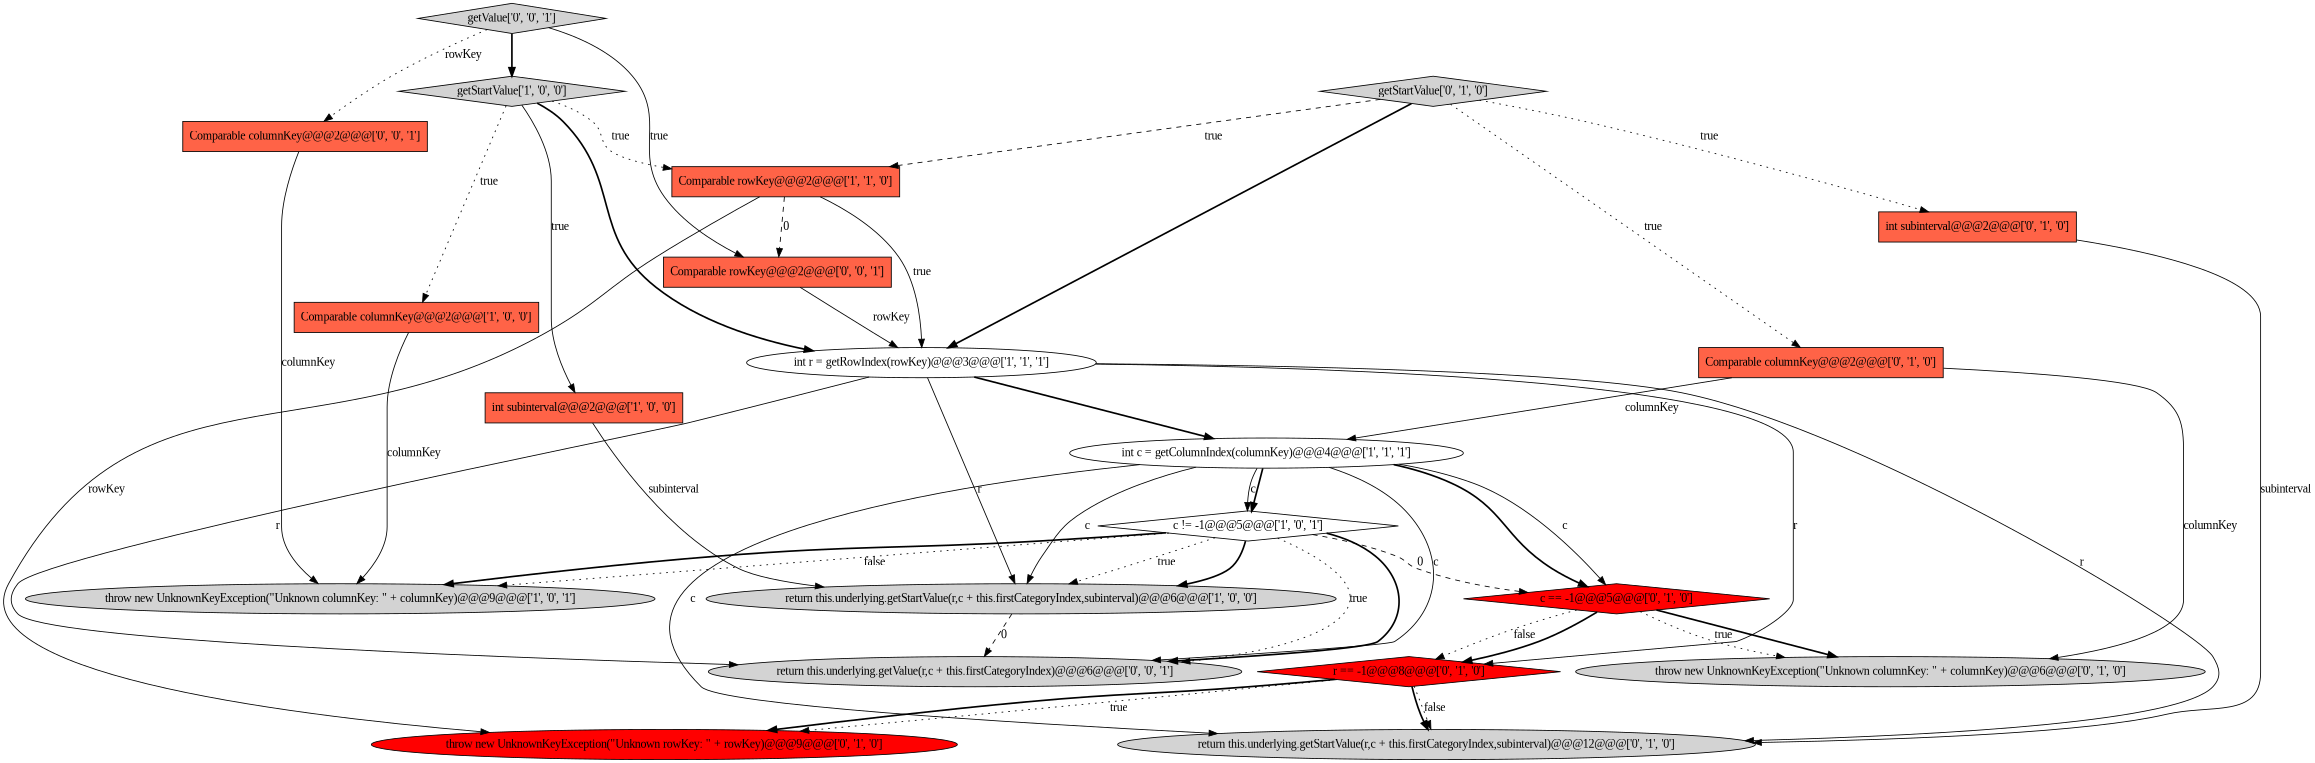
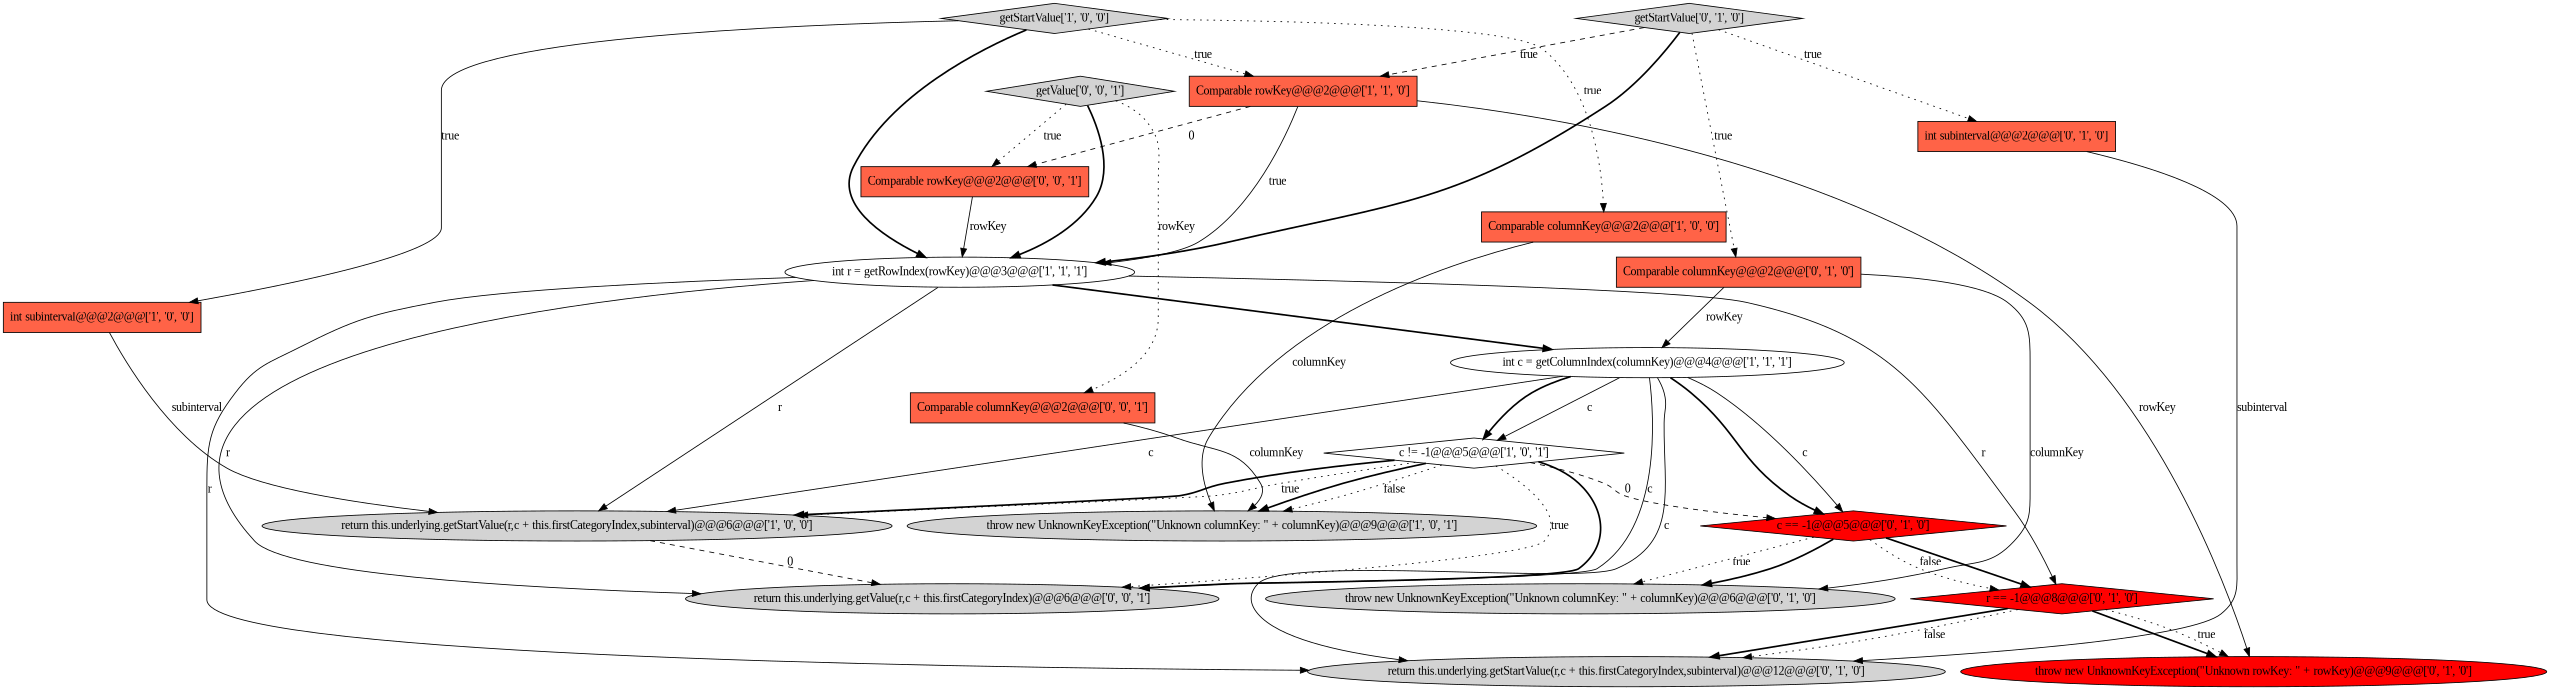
(512, 51) -> (1096, 198)
(650, 133) -> (1032, 133)
(1652, 408) -> (1724, 317)
